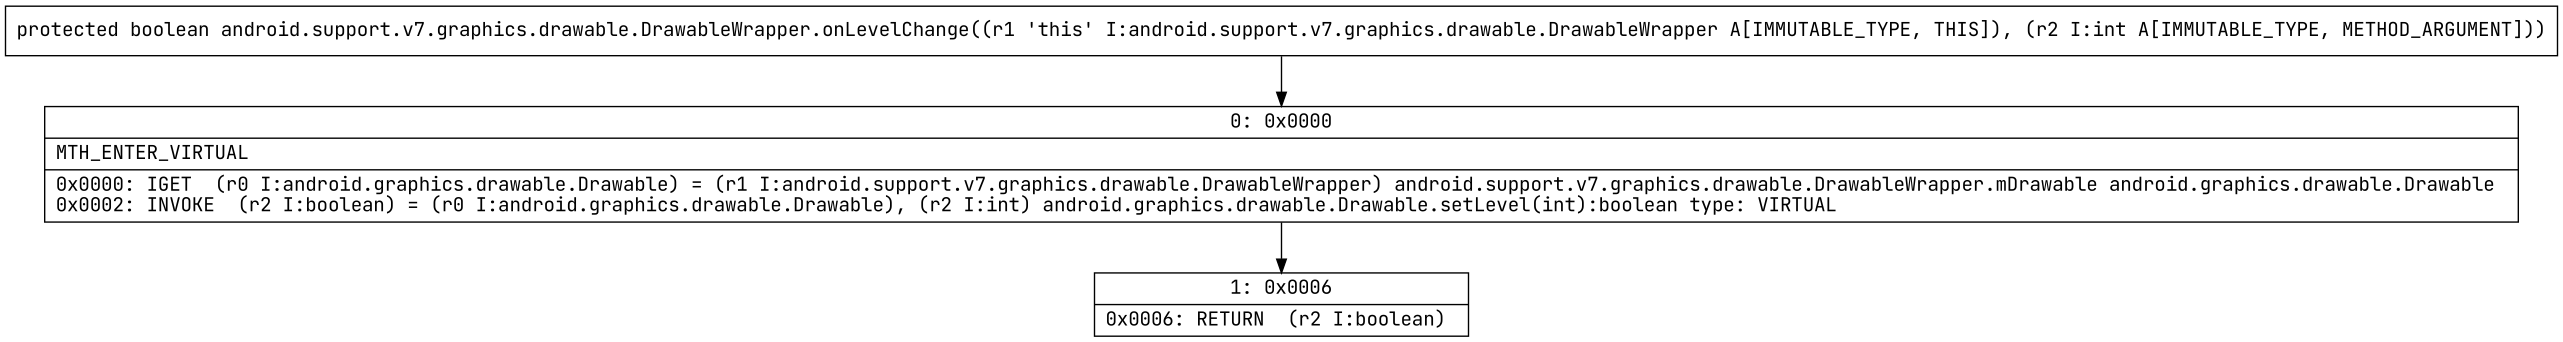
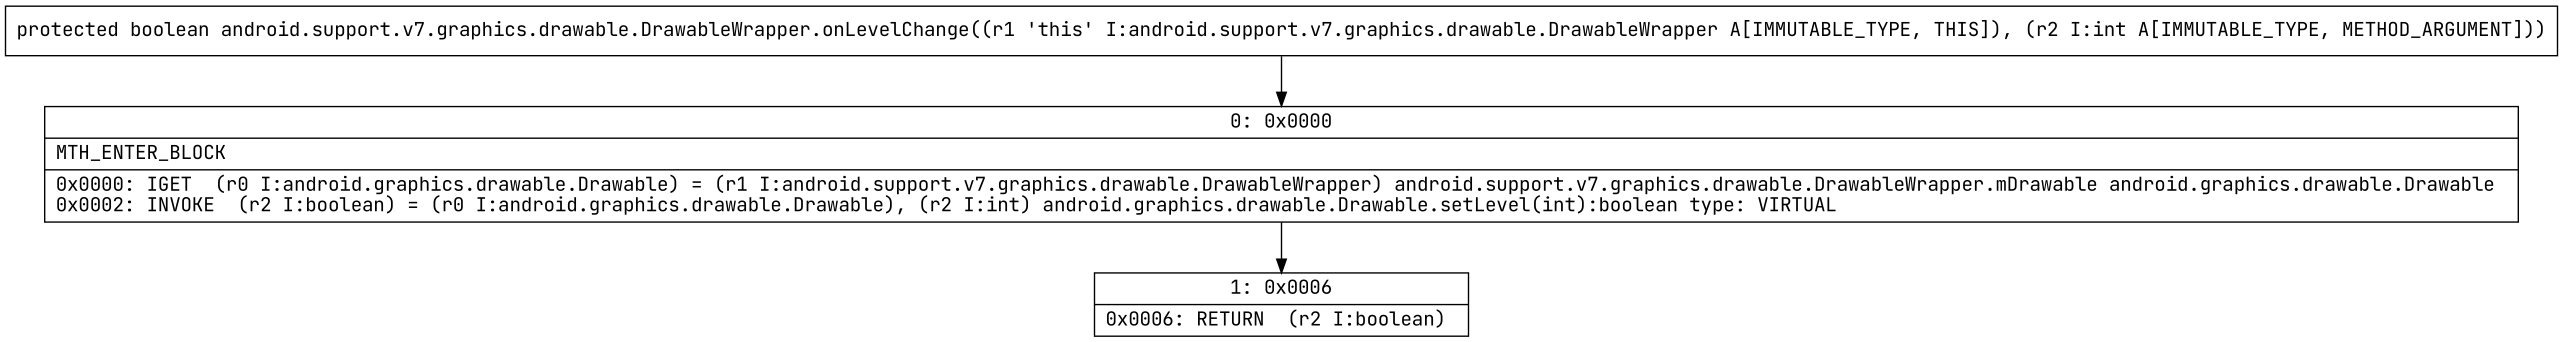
(153, 153) -> (141, 153)
